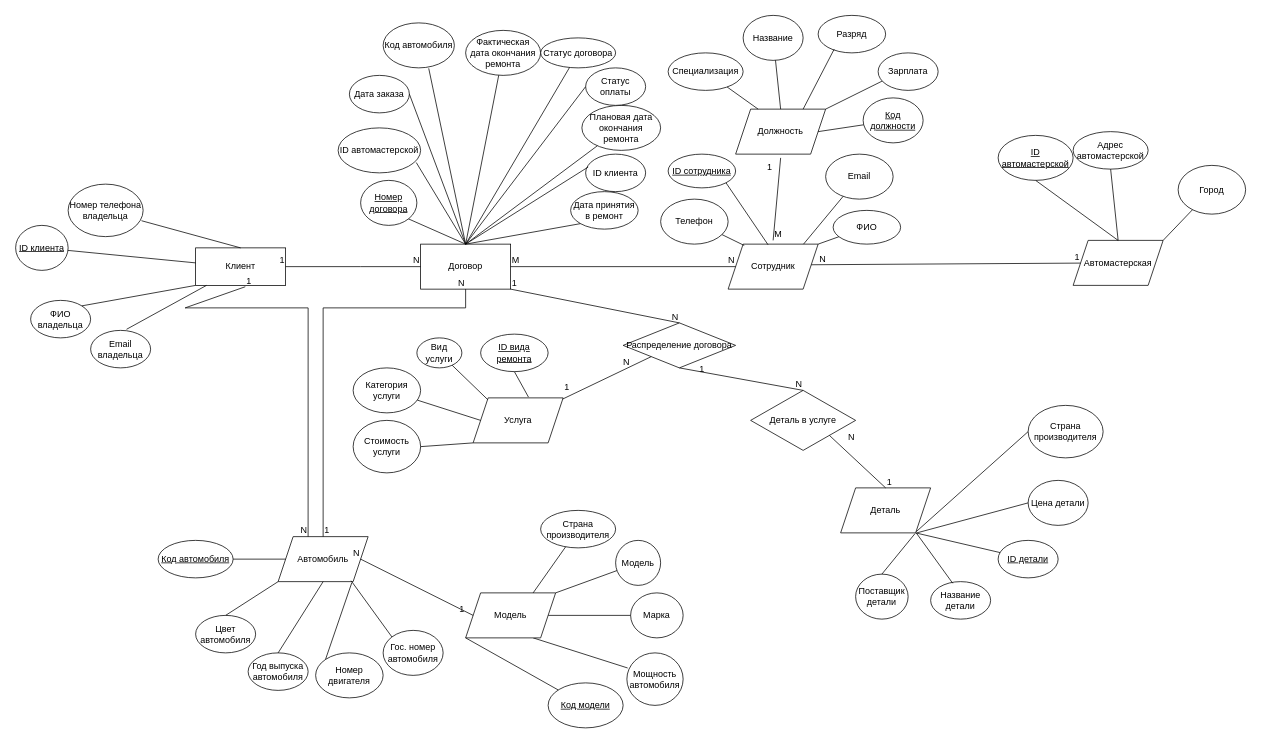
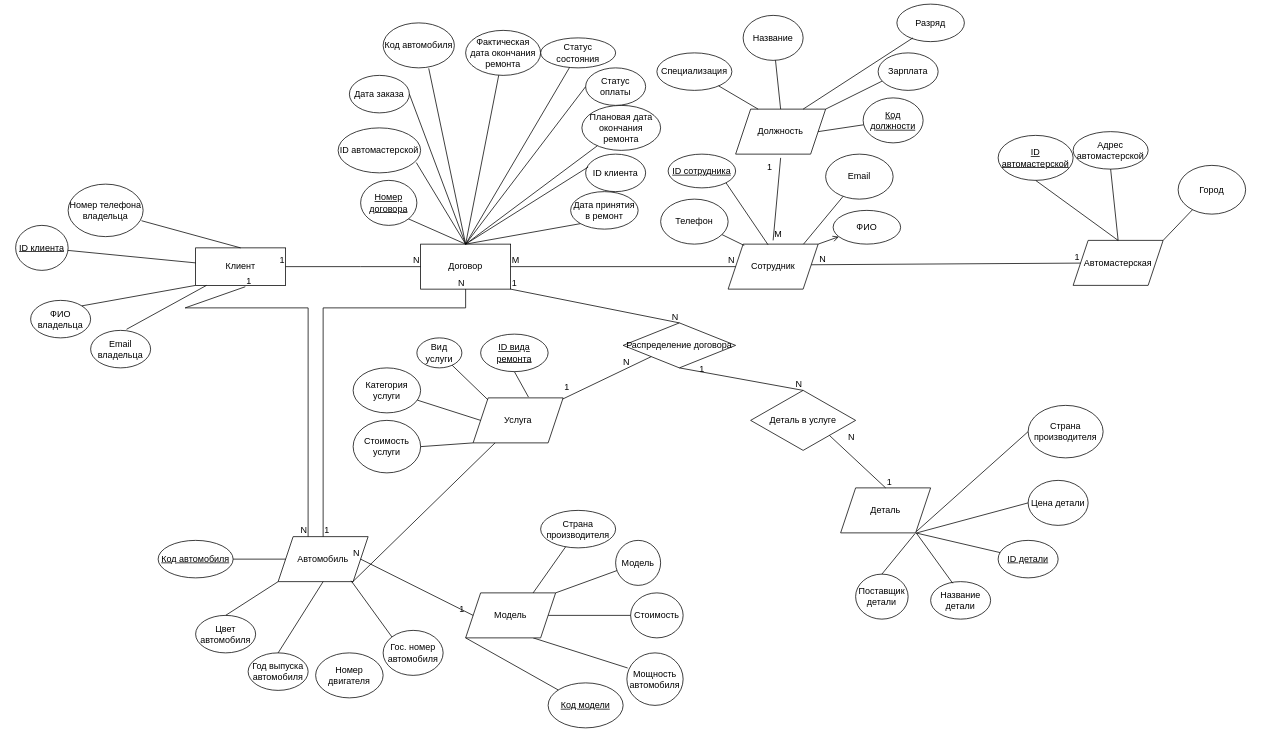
(852, 34) -> (930, 23)
(578, 53) -> (578, 53)
(705, 72) -> (694, 72)
(835, 238) -> (834, 238)
(657, 615) -> (657, 615)
(338, 622) -> (424, 512)
